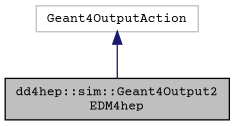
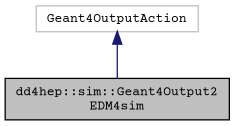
(117, 99) -> (117, 99)
